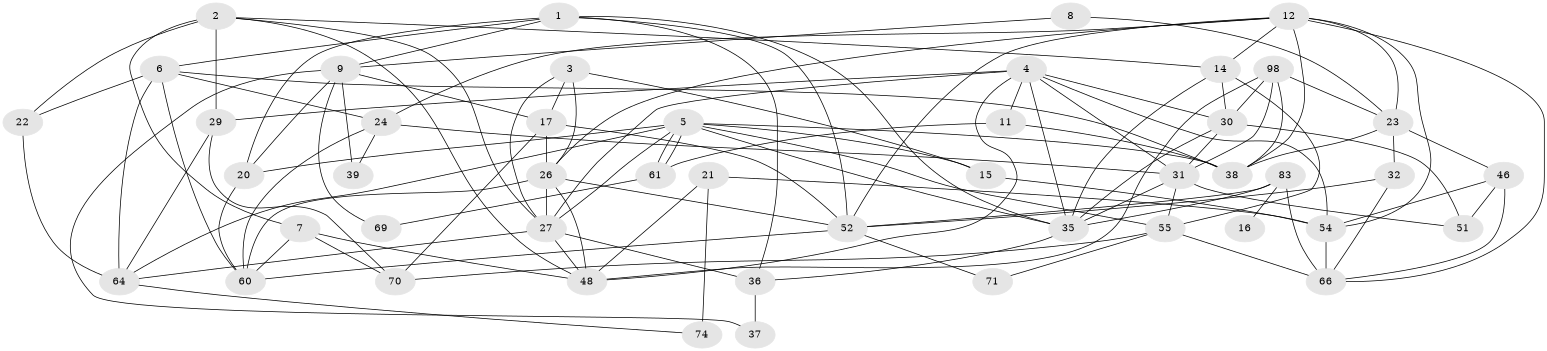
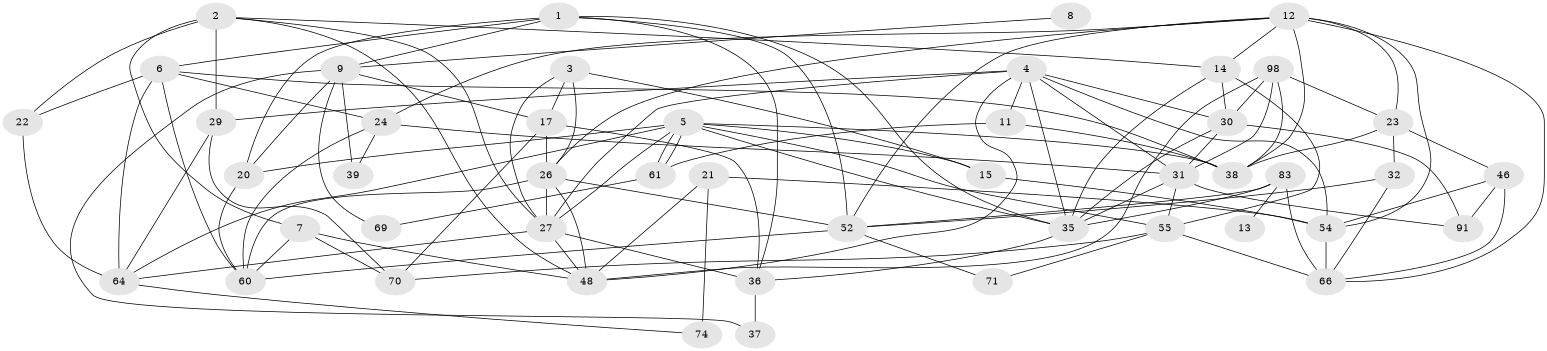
(1246, 38) -> none
(739, 155) -> (706, 151)
(1245, 229) -> (1245, 229)
(1463, 229) -> (1463, 229)
